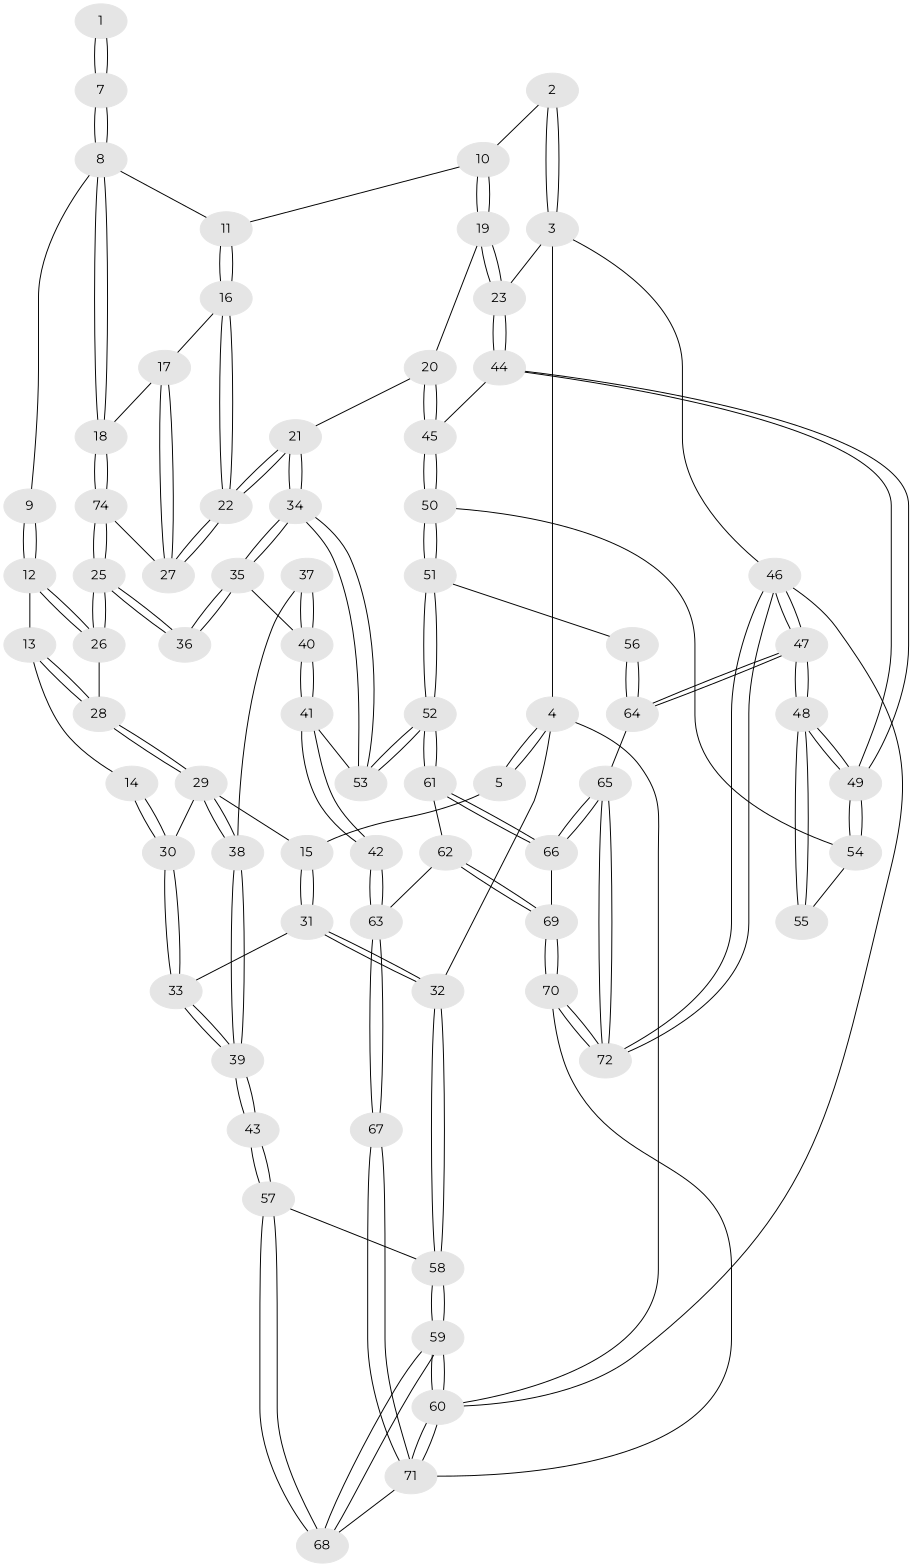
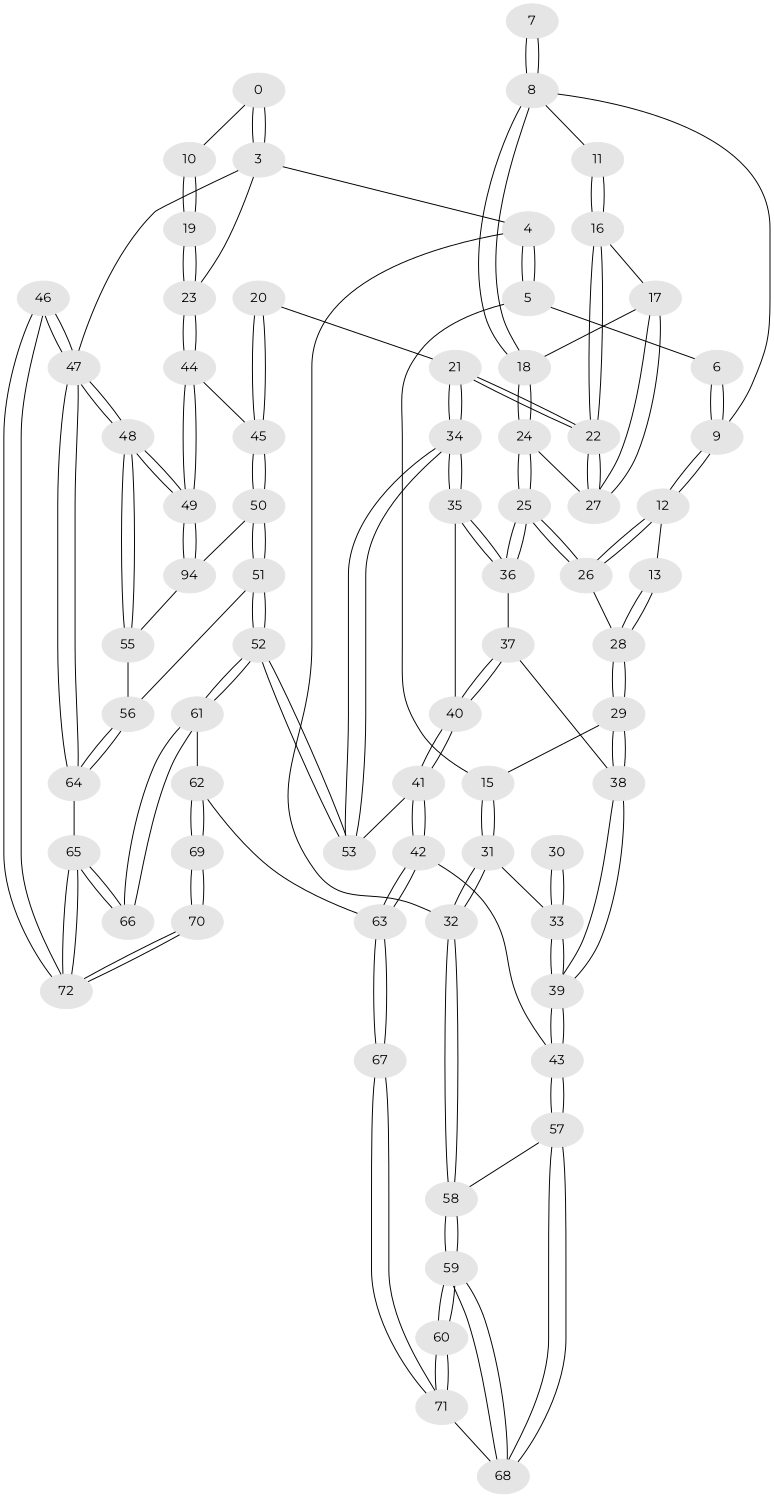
(101, 21) -> none
(552, 90) -> (259, 90)
(355, 194) -> none
(457, 298) -> none
none -> (717, 368)
(682, 389) -> (133, 237)
(101, 506) -> (525, 437)
none -> (508, 610)
none -> (128, 680)
(132, 783) -> none
(185, 818) -> none
(856, 853) -> (190, 576)
(552, 888) -> none
none -> (505, 946)
(838, 1077) -> none
(658, 1104) -> none
(731, 1316) -> none
